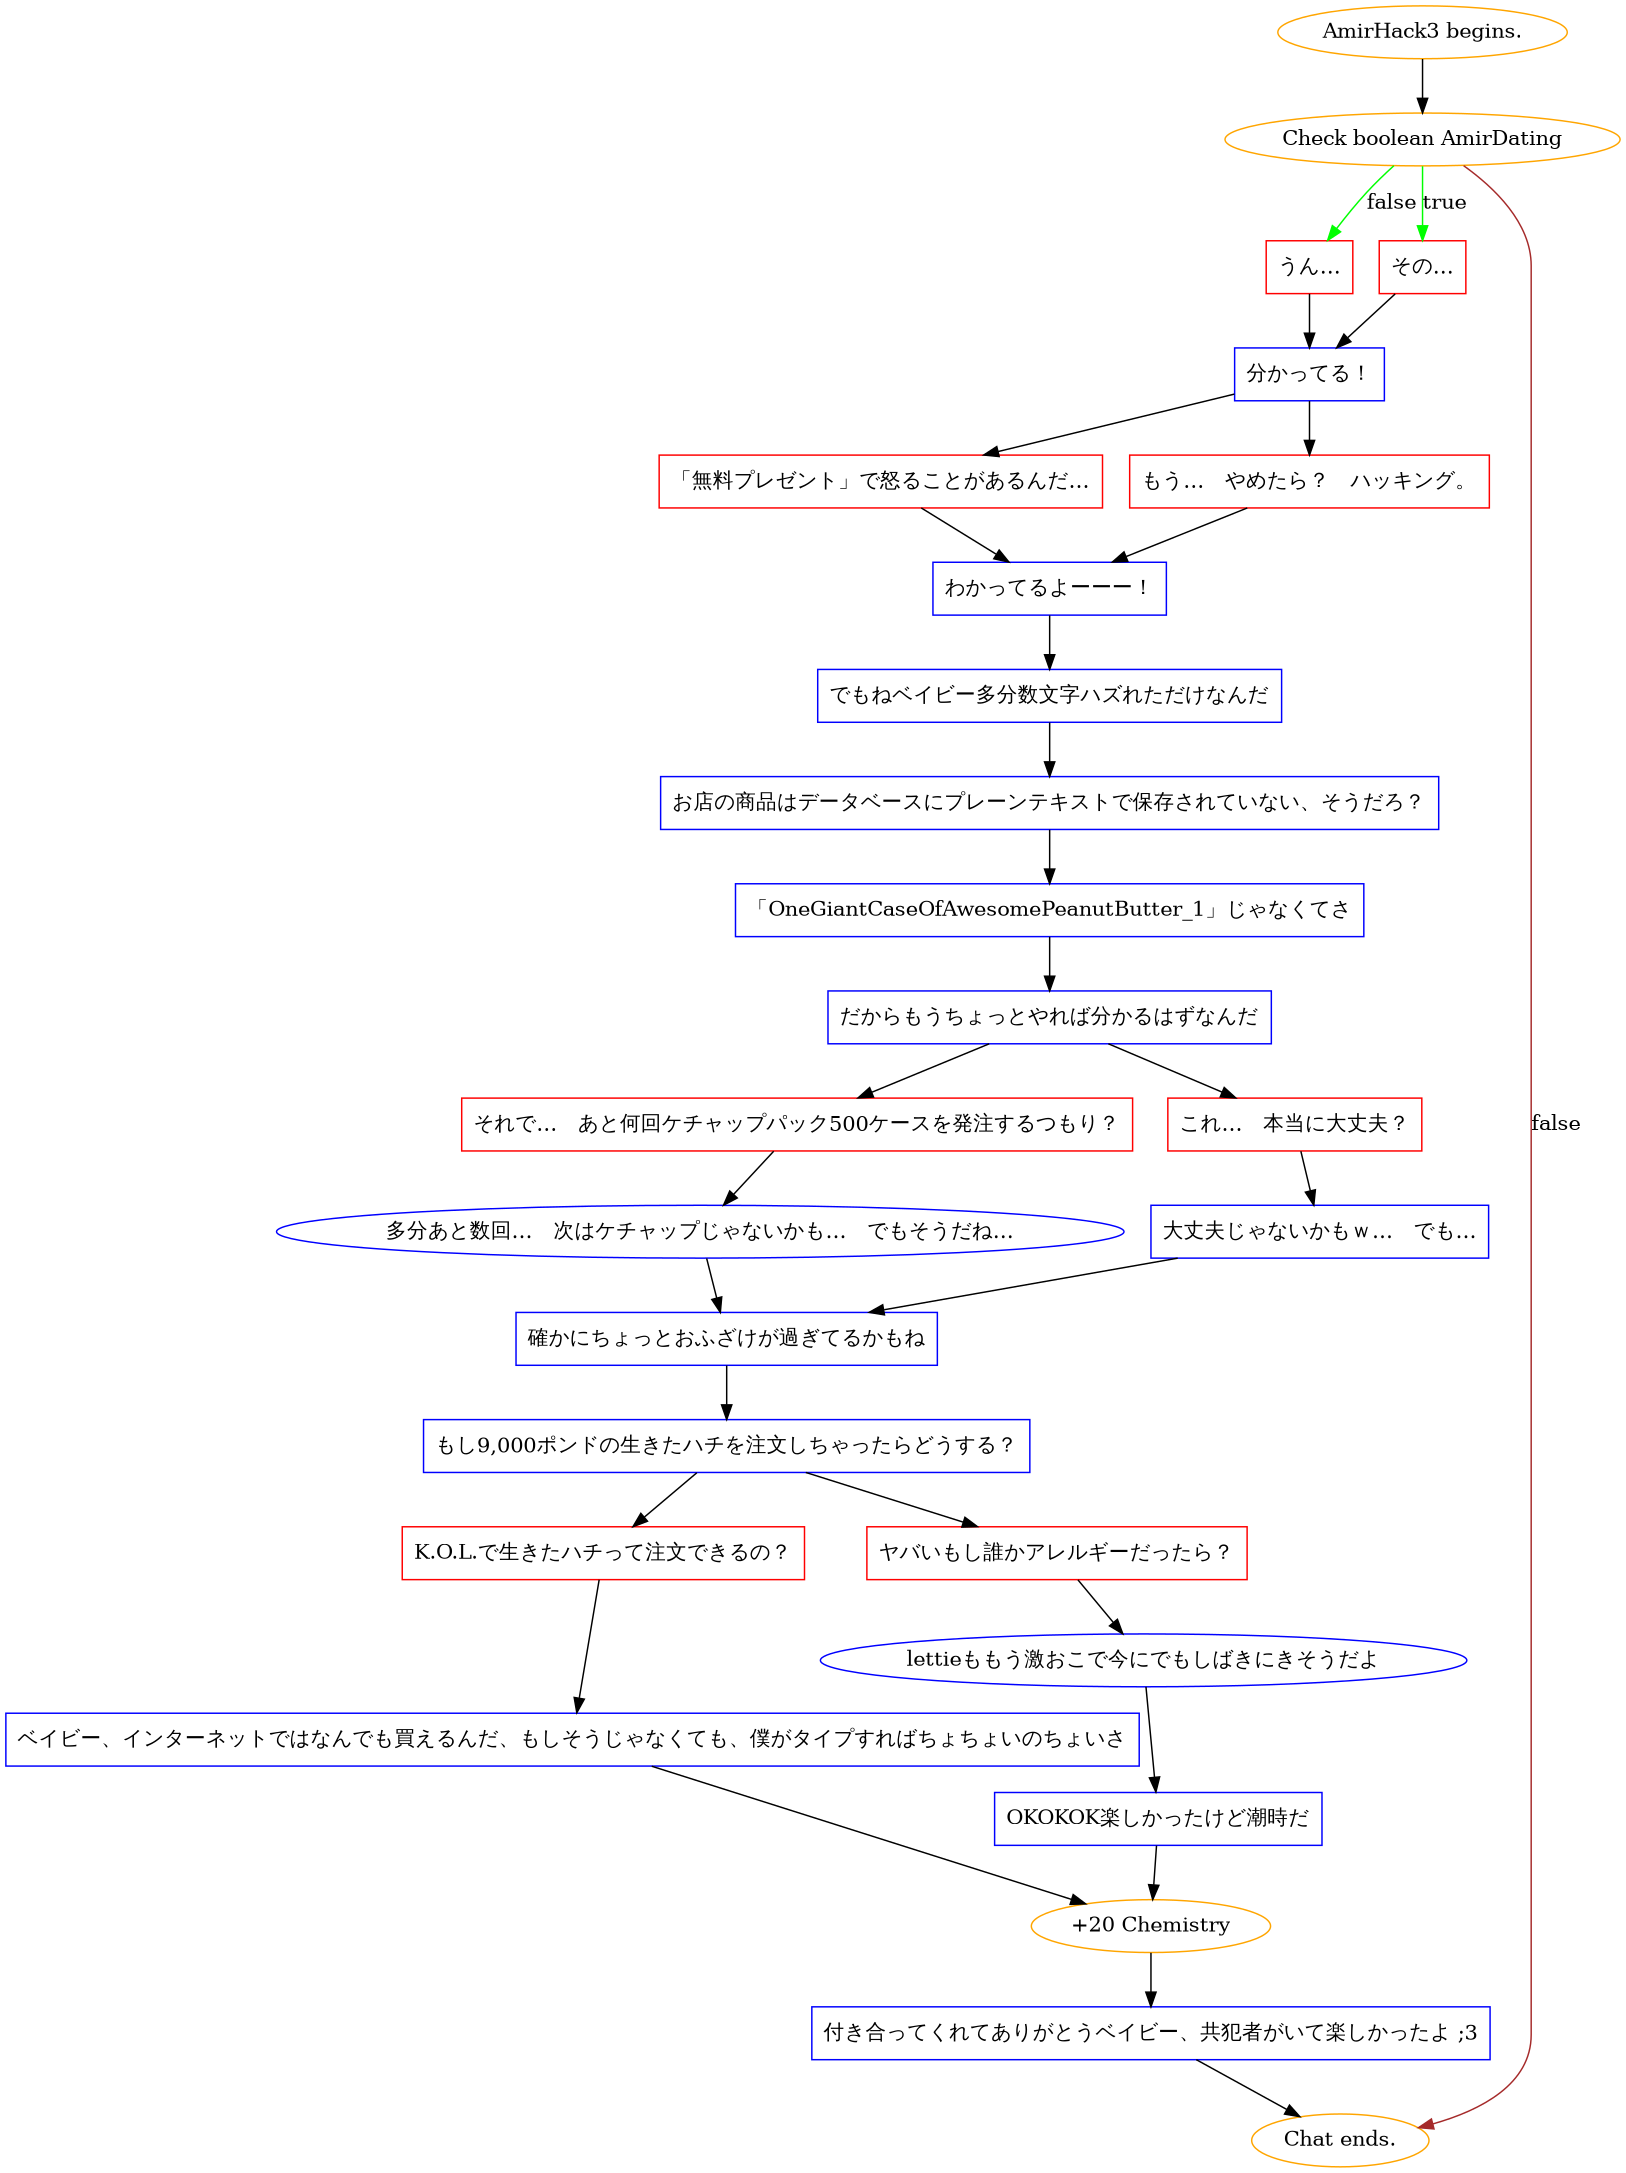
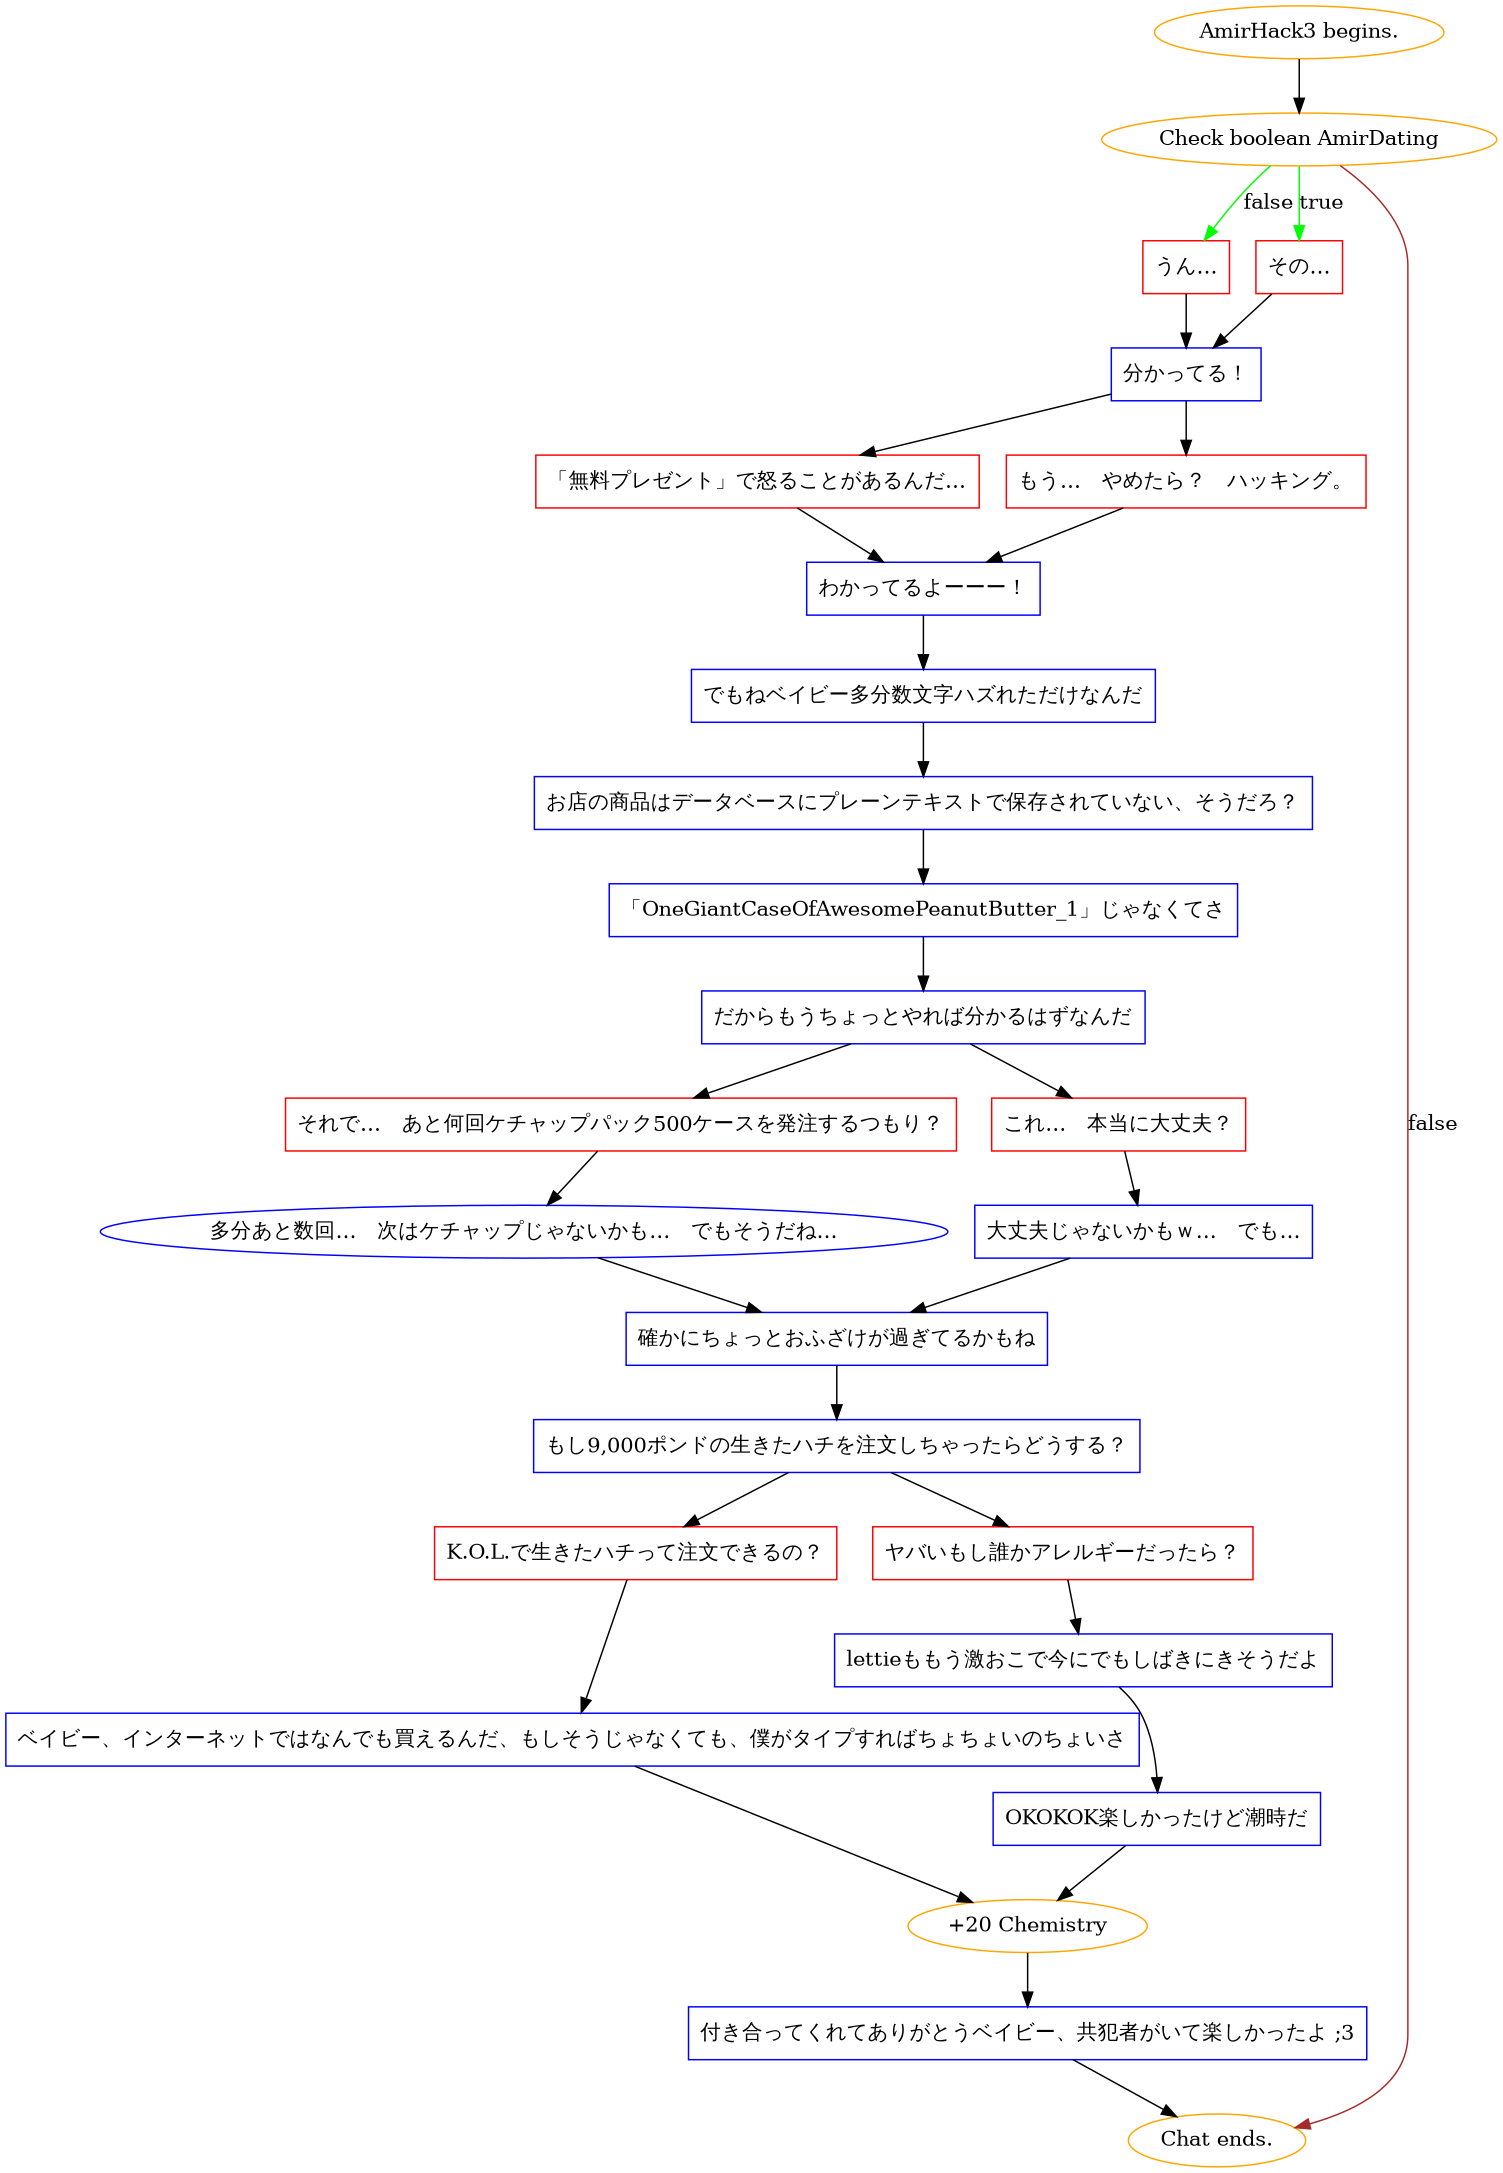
(1144, 1660) -> (1083, 1660)
